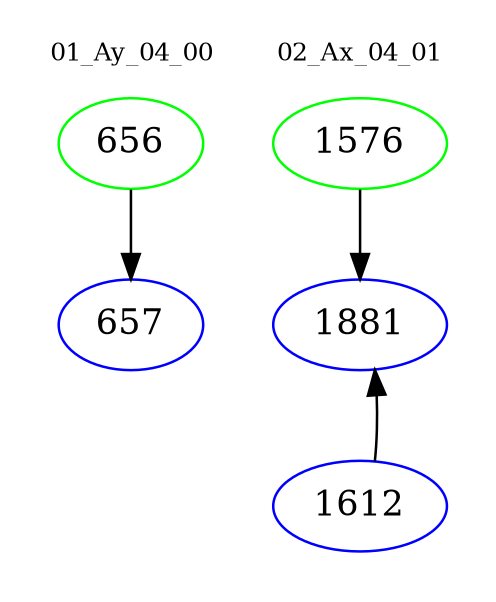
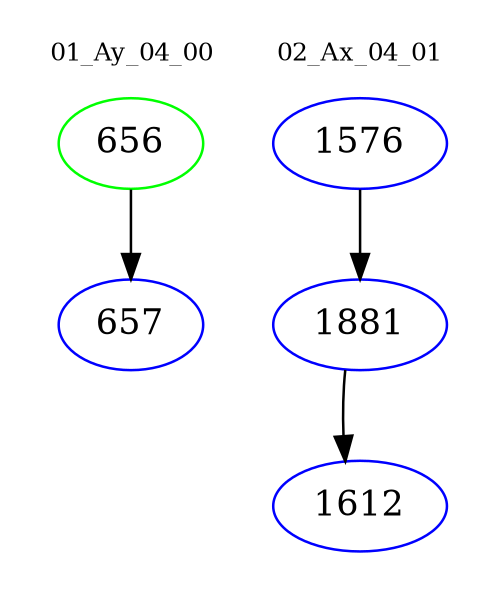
(360, 144) -> (360, 144)
(377, 429) -> (343, 403)
